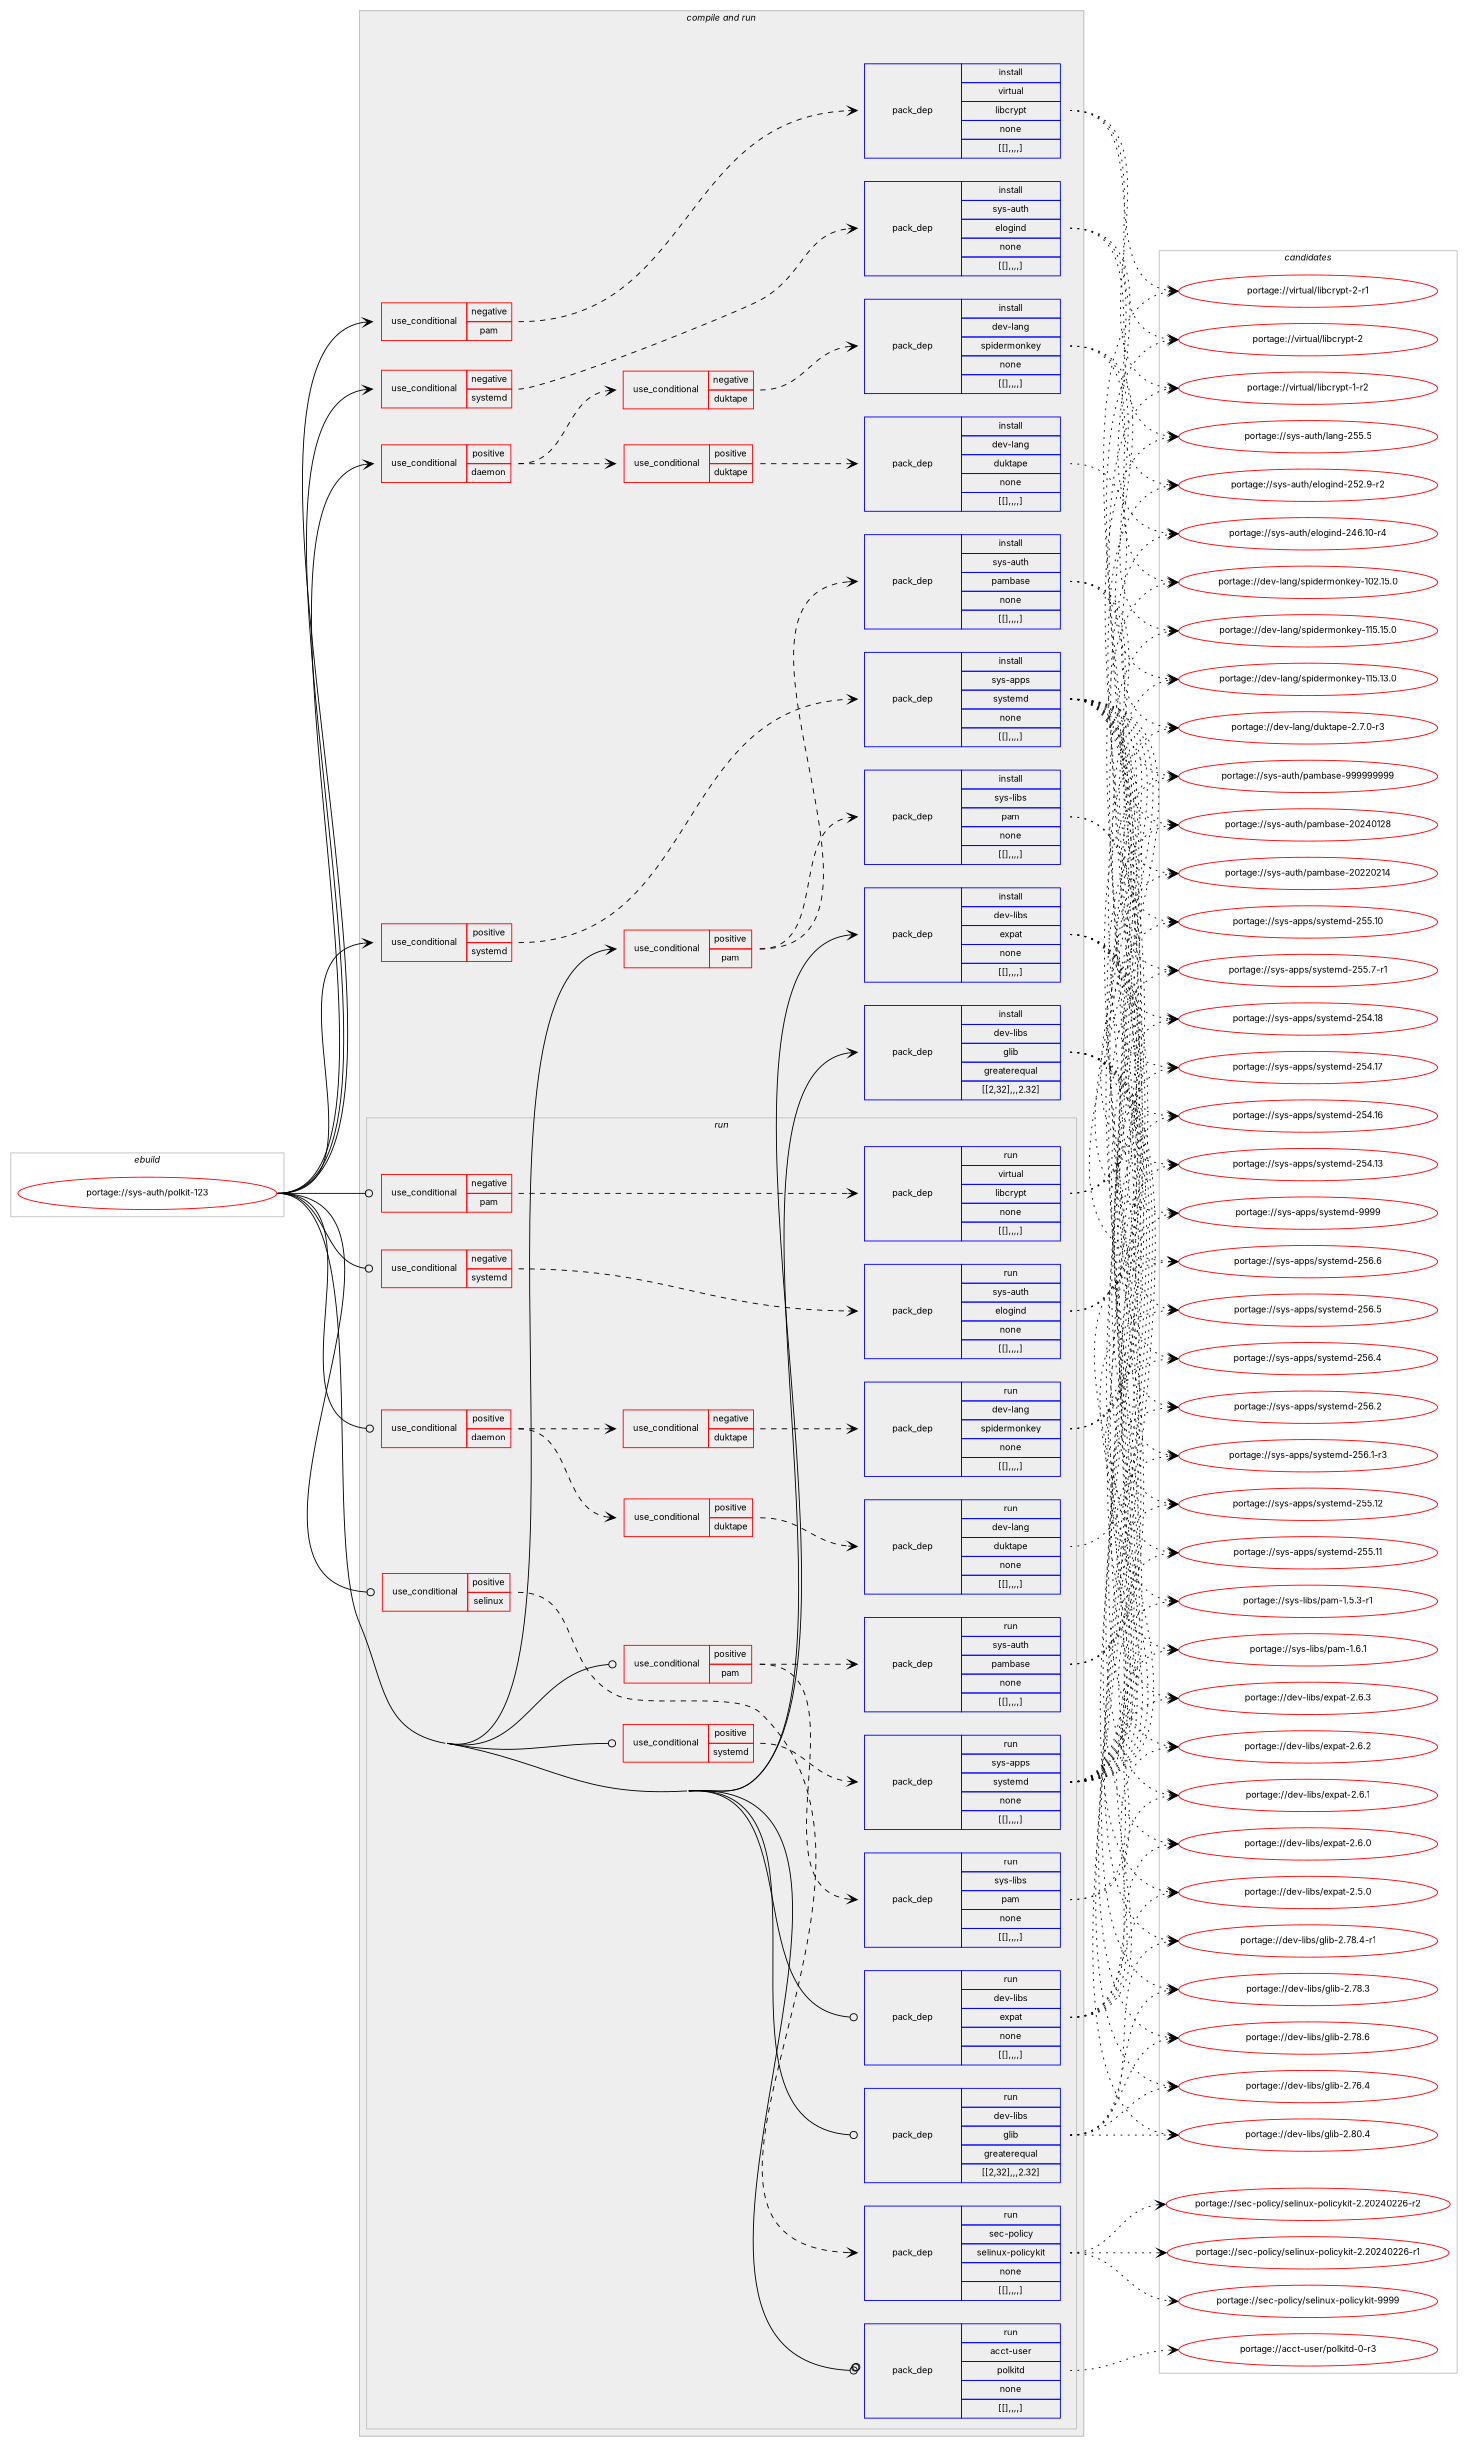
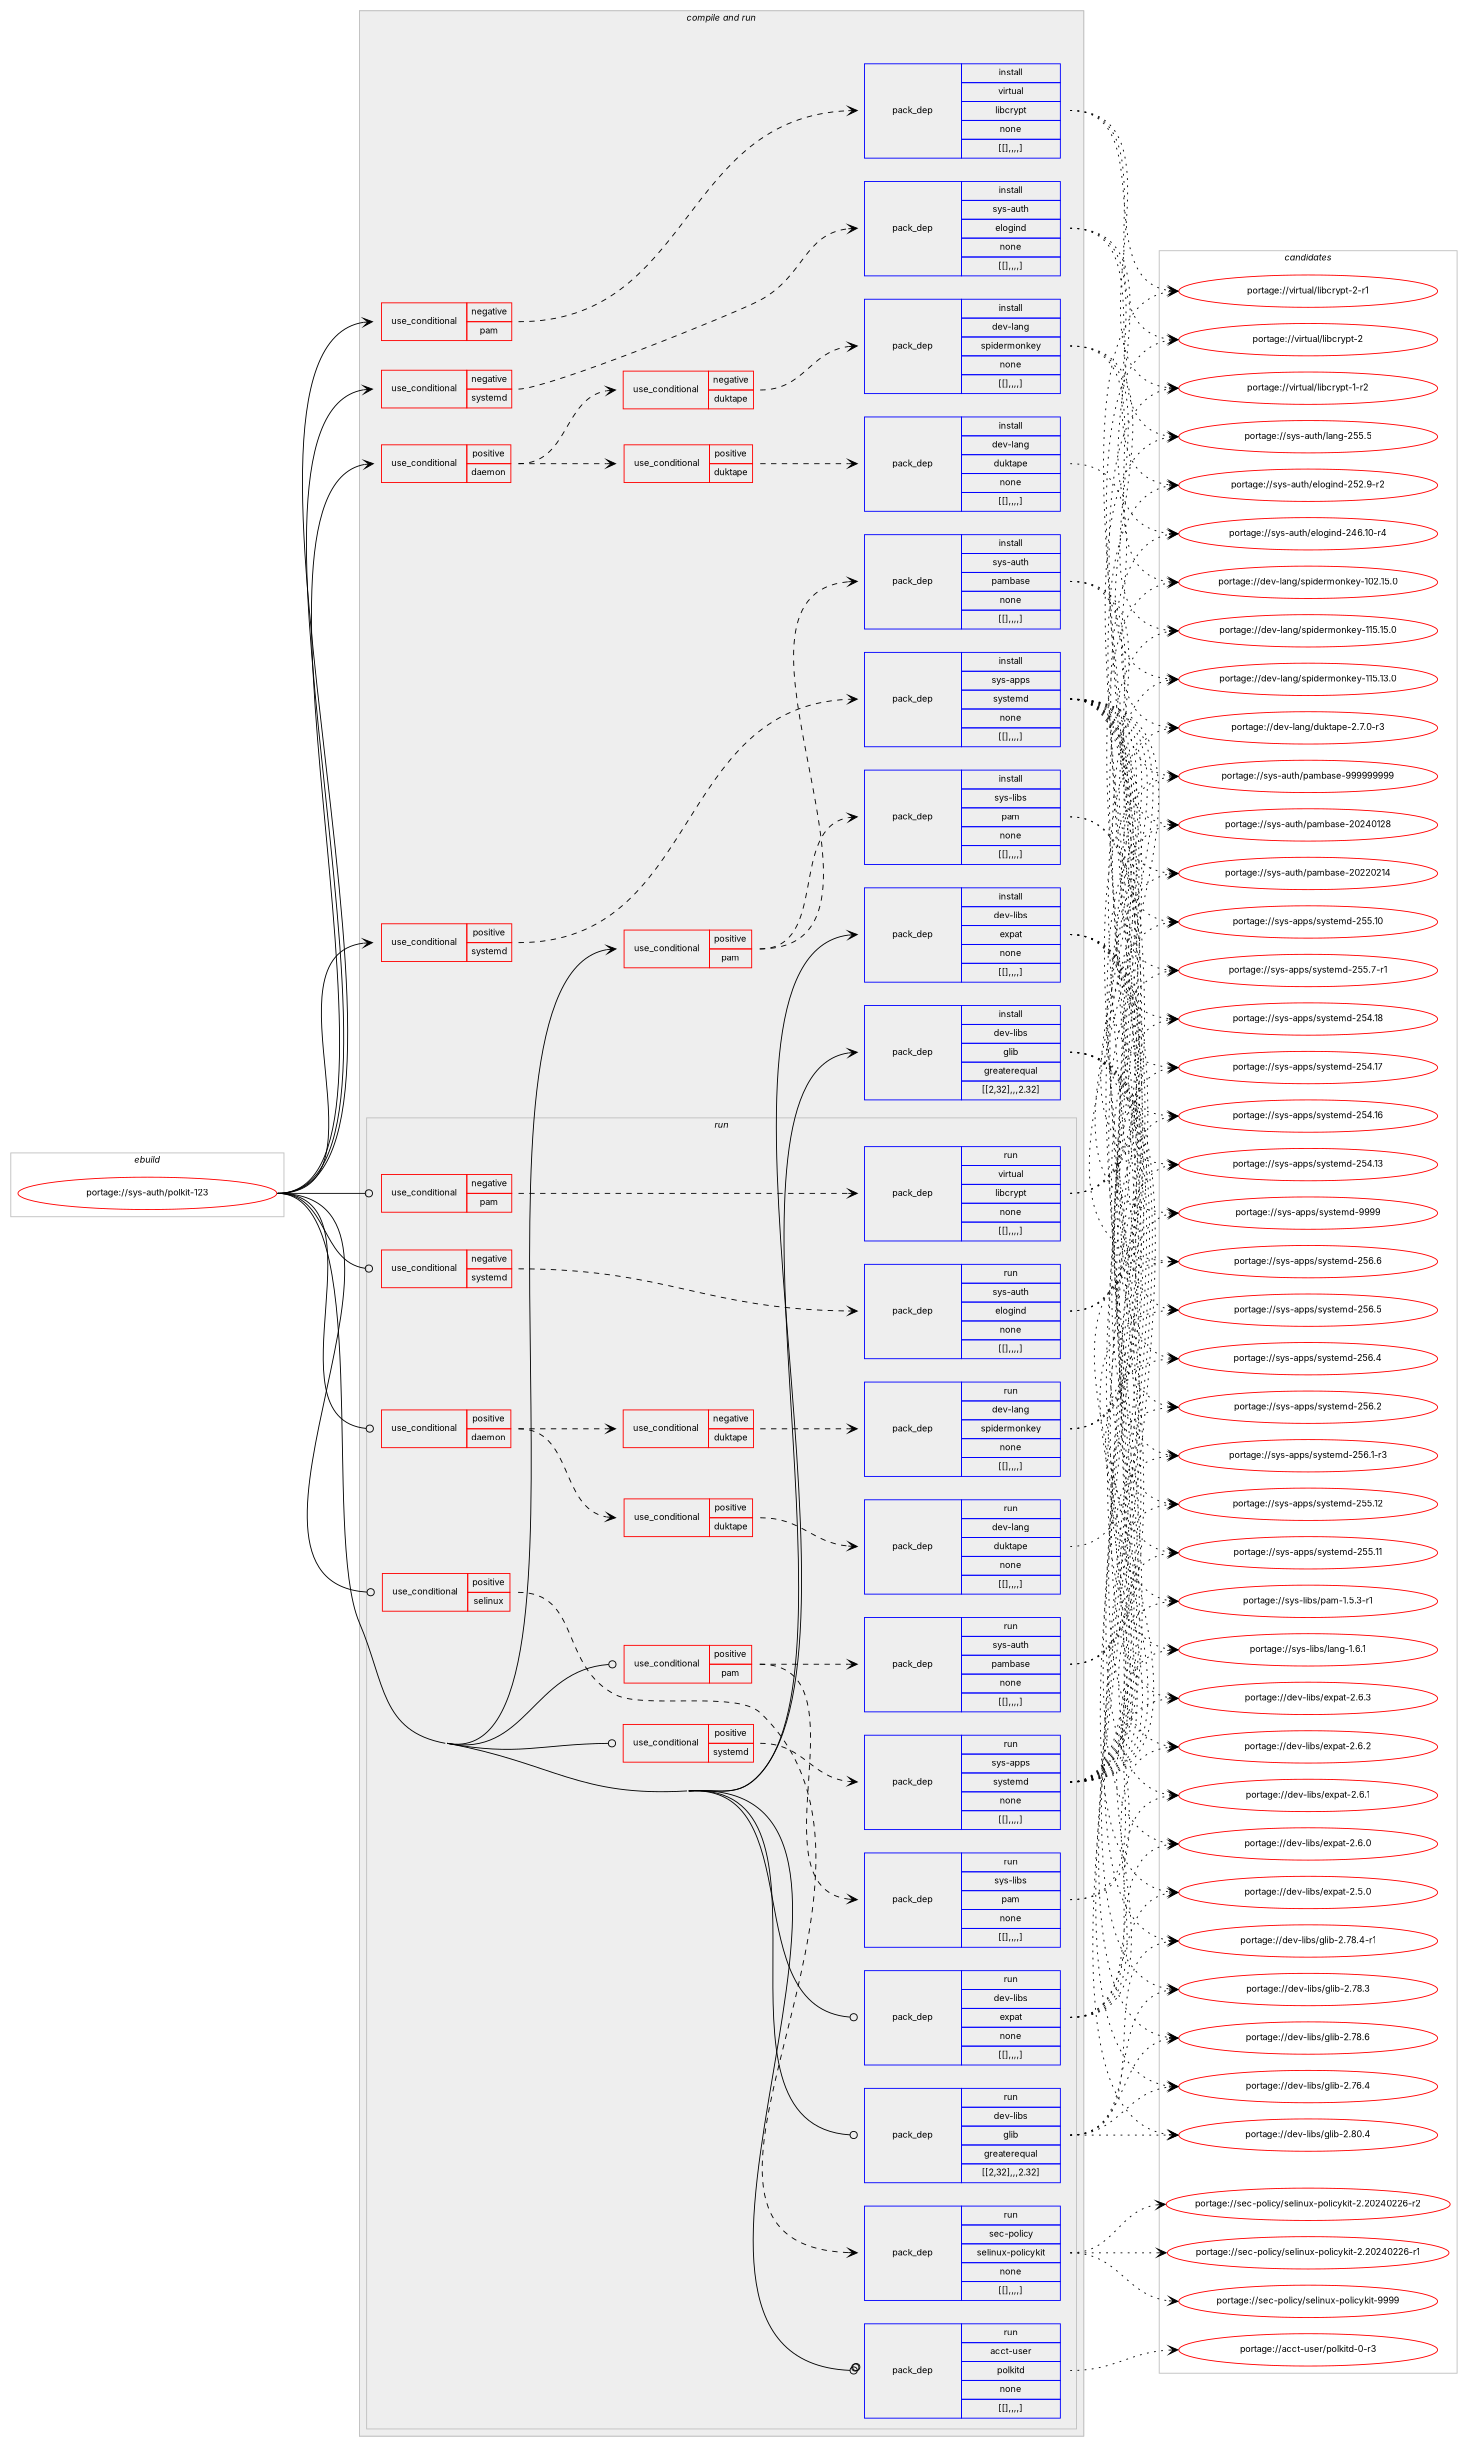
(1308, 1650) -> (1308, 1650)
